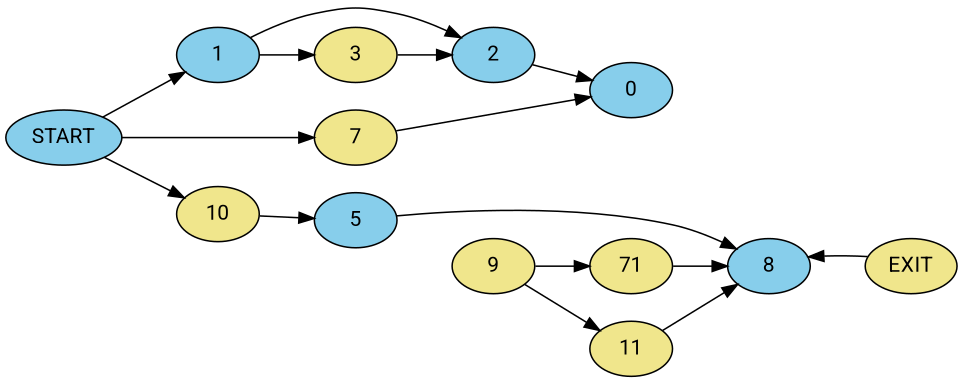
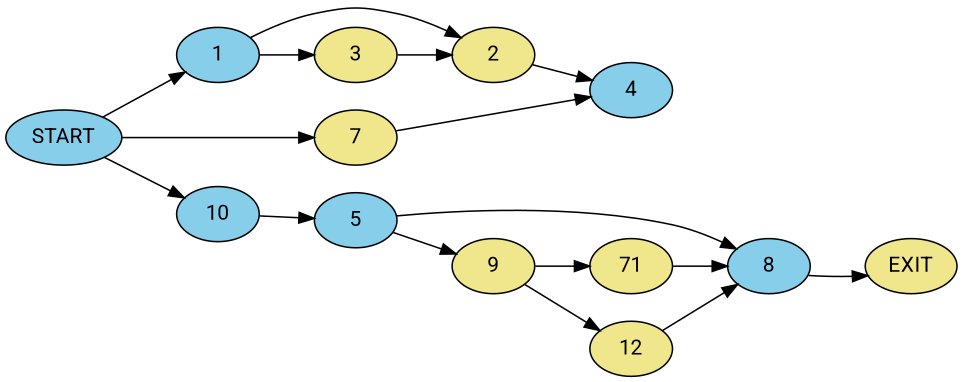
(493, 55) -> (493, 55)
(631, 90) -> (631, 90)
(218, 214) -> (218, 214)
none -> (417, 241)
(846, 256) -> (830, 276)
(631, 349) -> (631, 349)
